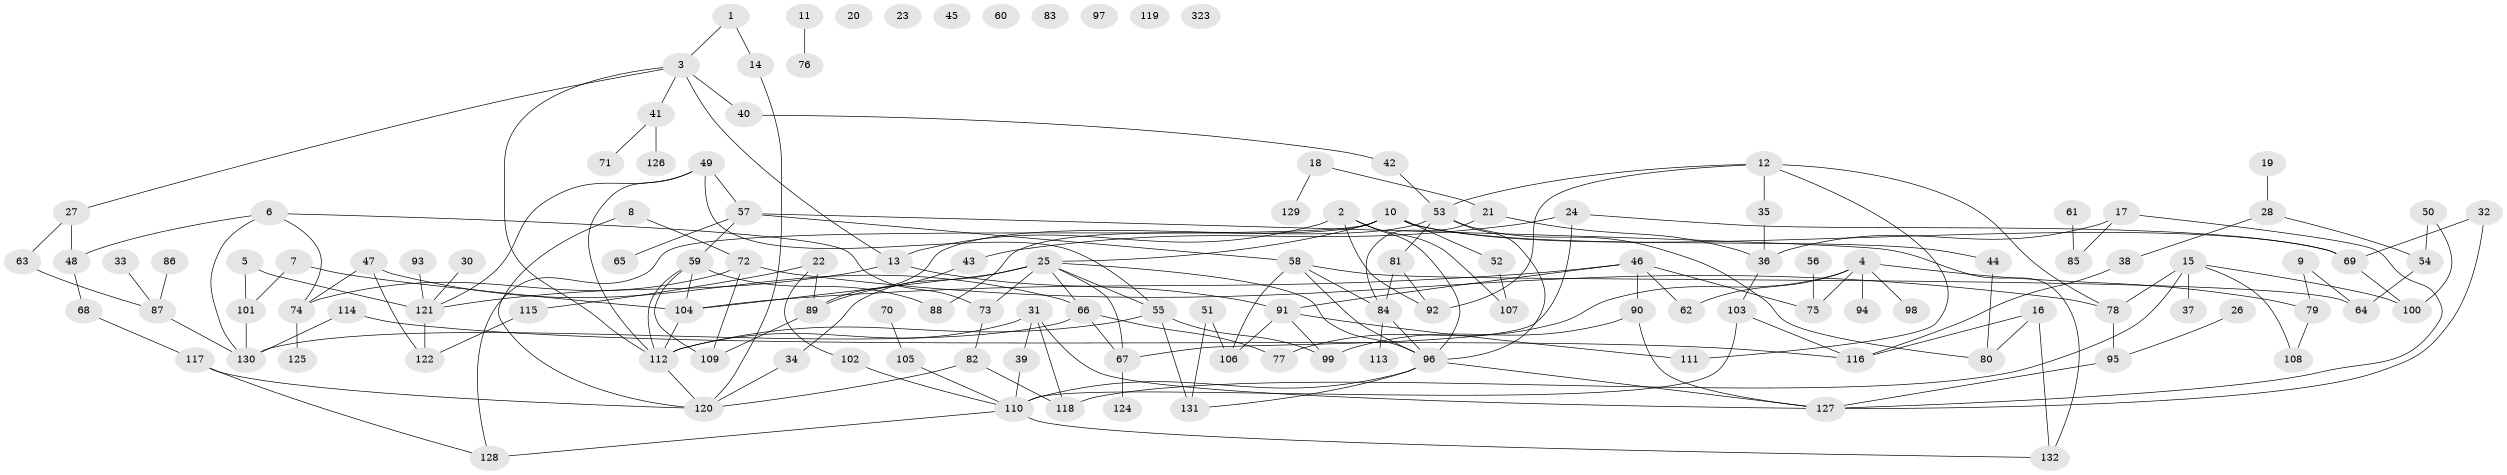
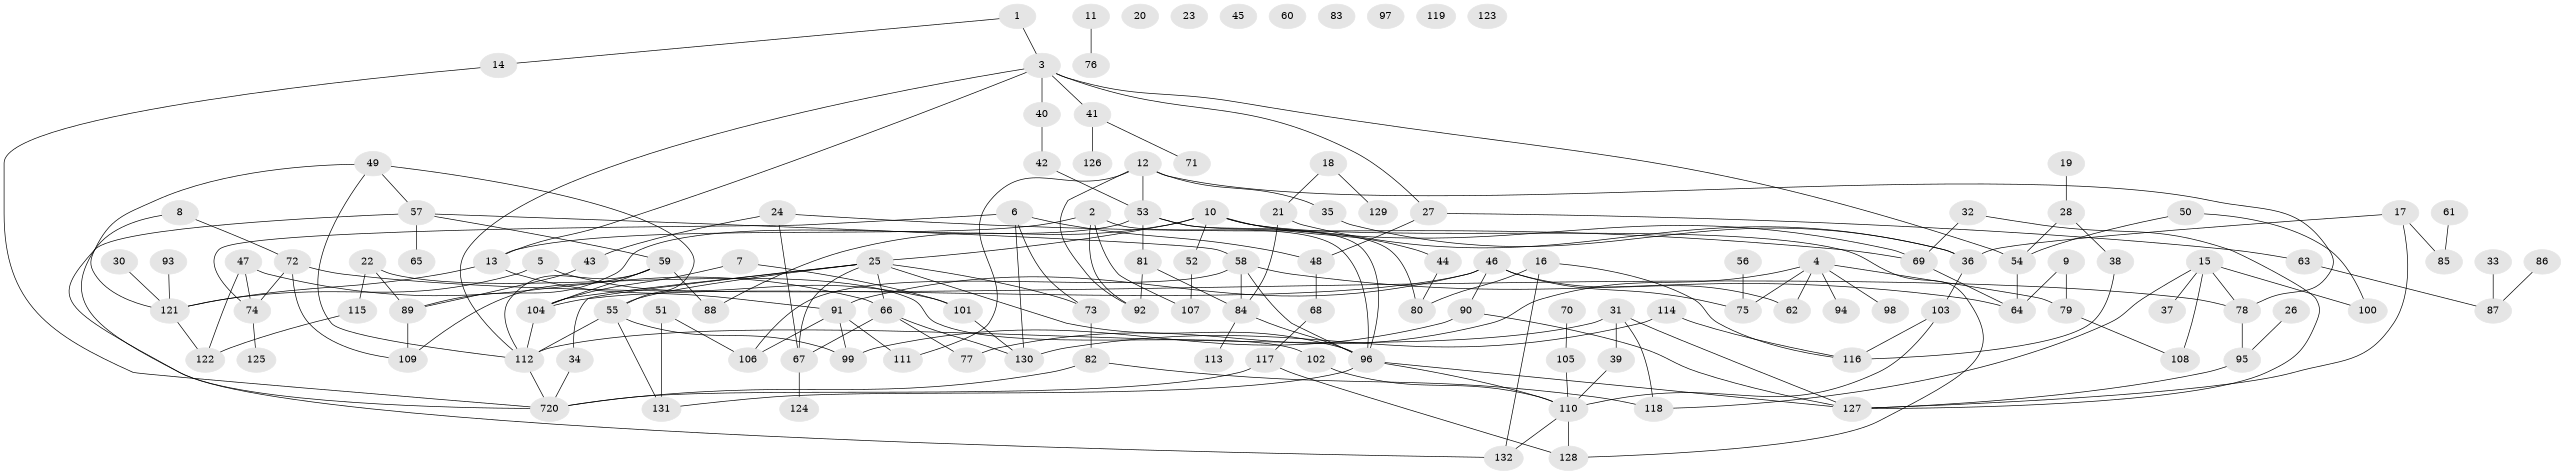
(1201, 16) -> (1487, 16)
none -> (1533, 145)
(2381, 286) -> (1980, 292)
(202, 335) -> none
(704, 409) -> (550, 409)
